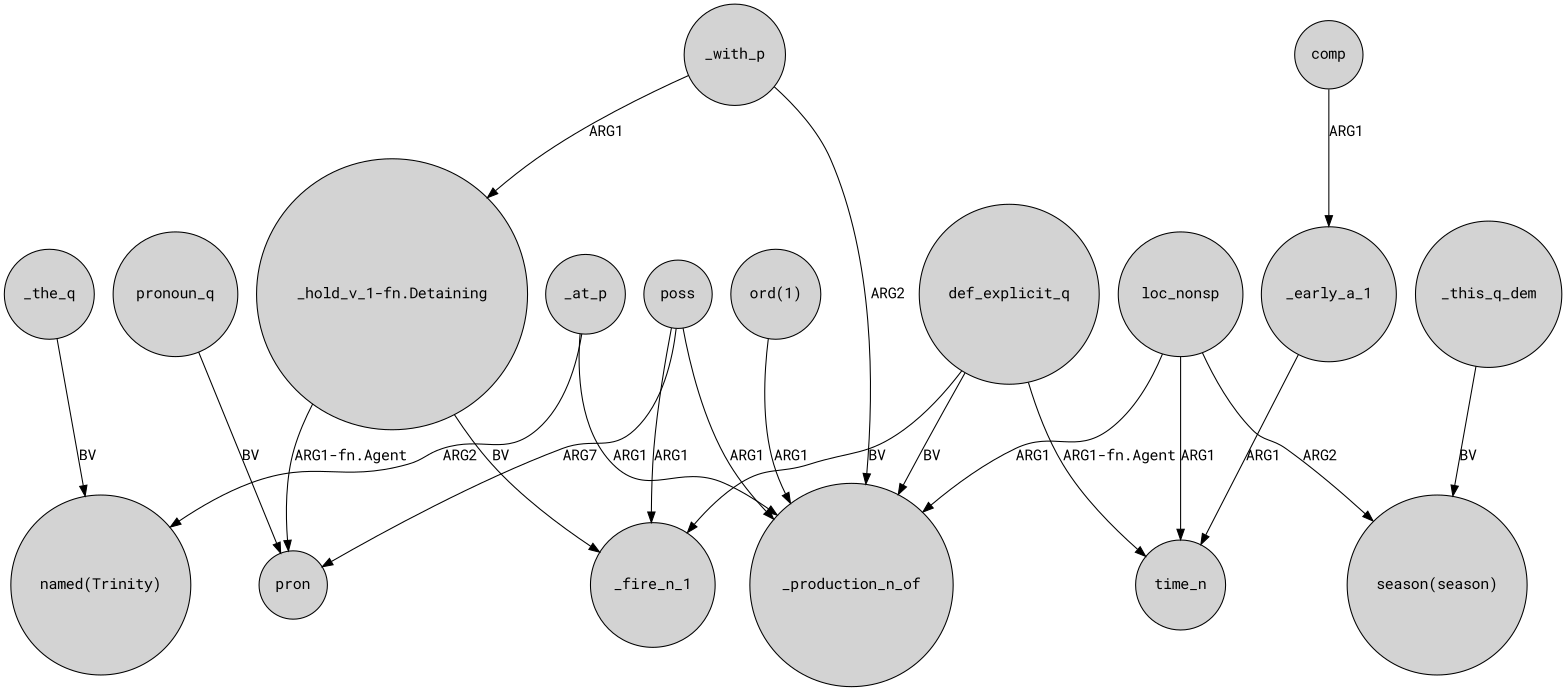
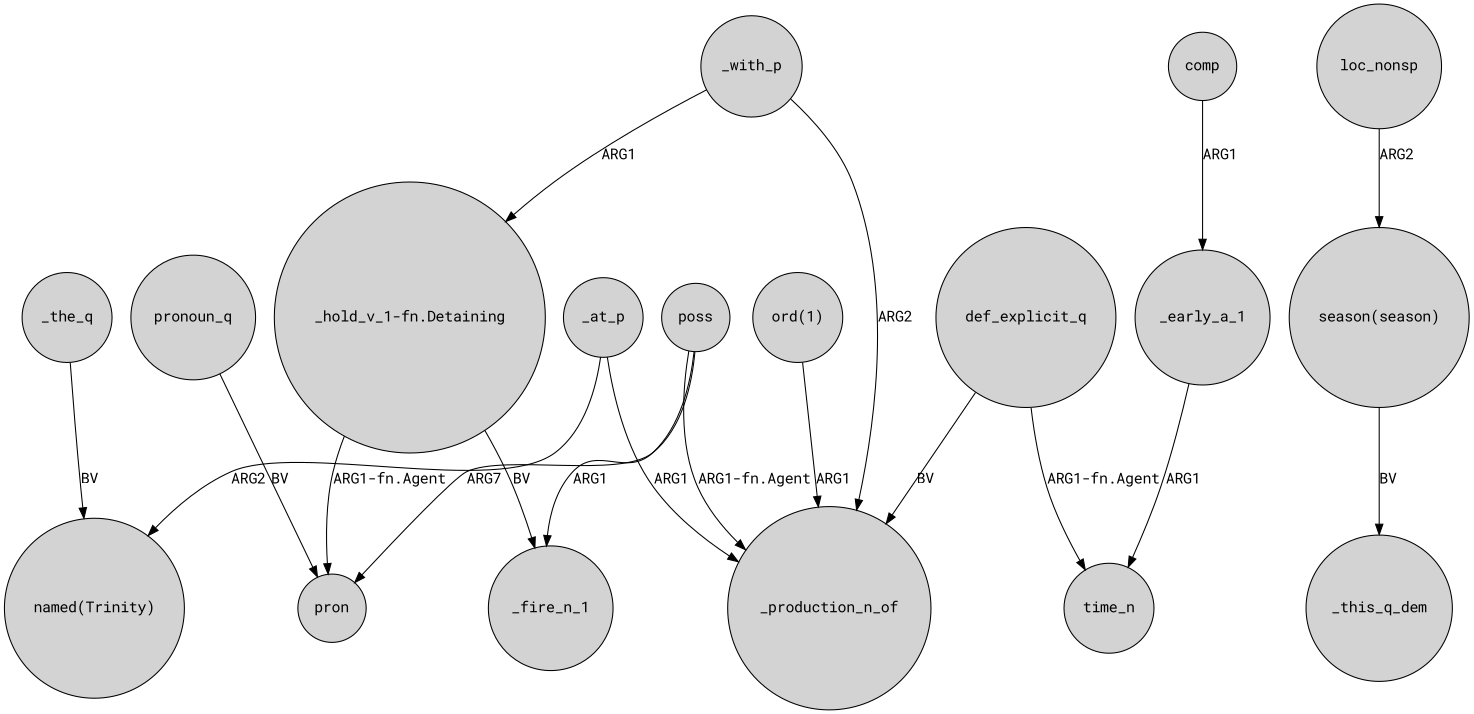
(1465, 426) -> (1379, 466)
(1059, 441) -> none
(1181, 443) -> none
(747, 456) -> (755, 480)
(834, 458) -> none
